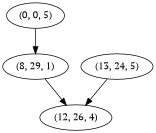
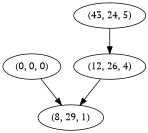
(36, 16) -> (32, 67)
(117, 67) -> (110, 16)
(53, 89) -> (92, 89)
